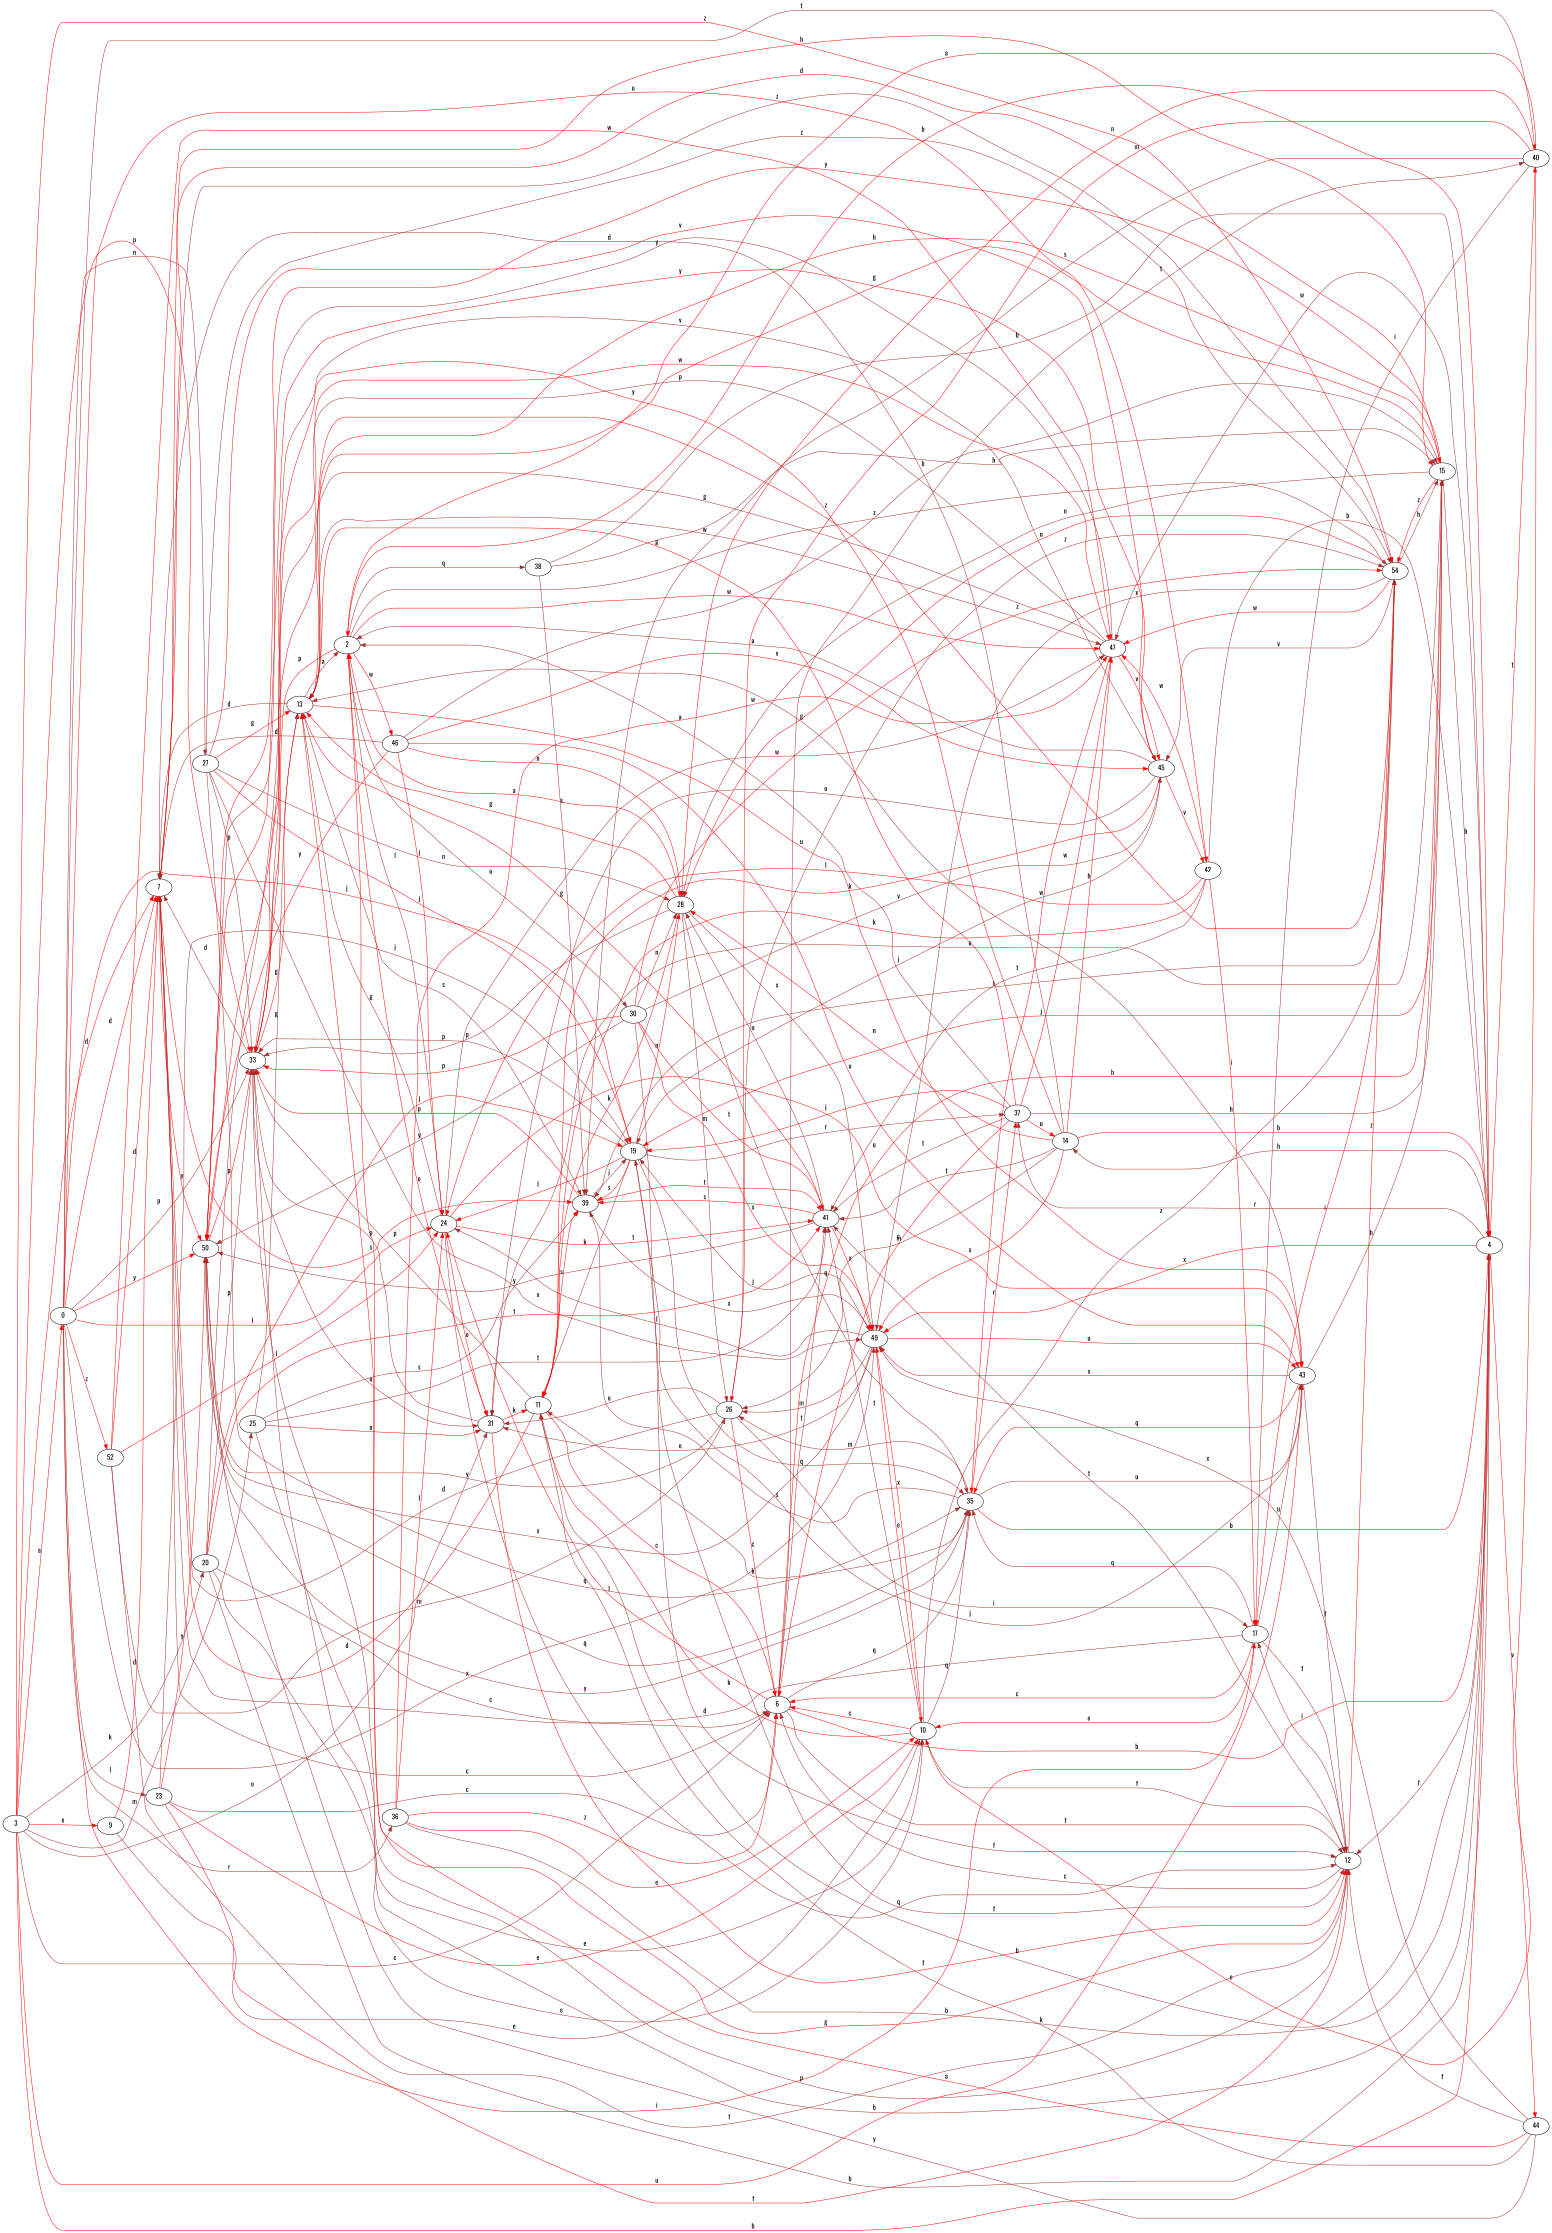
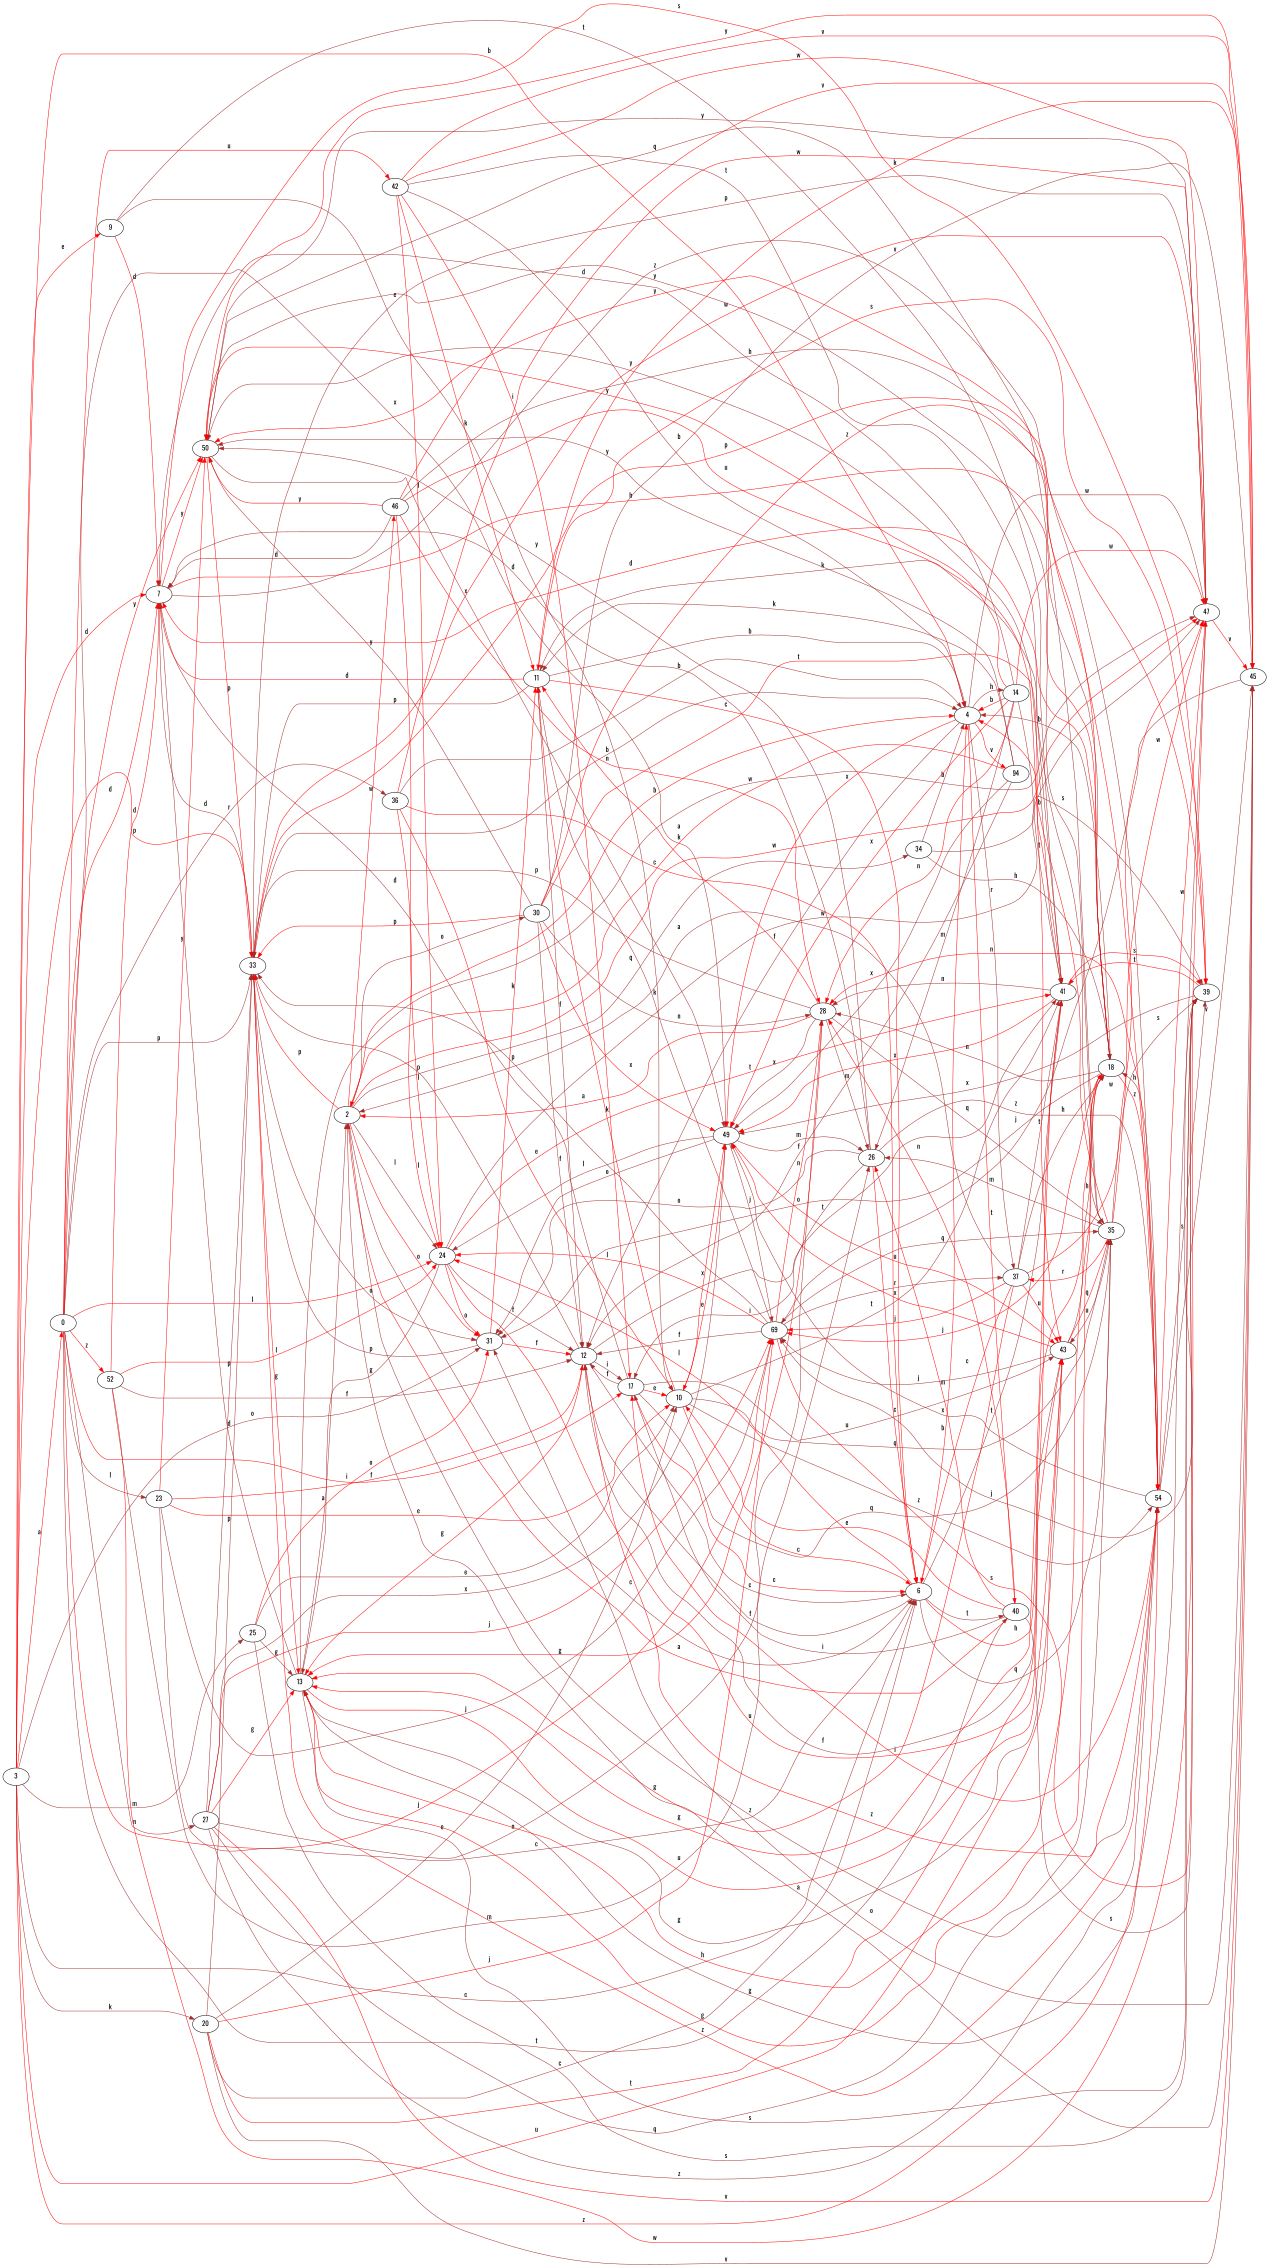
(1442, 472) -> (1111, 1068)
(538, 567) -> (919, 850)
(1184, 817) -> (1108, 36)
(1089, 877) -> (1111, 547)
(1016, 1047) -> (1137, 906)
(1038, 1127) -> (1039, 1309)
(633, 1152) -> (774, 1330)
(576, 1362) -> (792, 181)
(496, 1531) -> (525, 706)
(176, 1603) -> (542, 1513)
(1133, 1788) -> (558, 999)
(585, 1818) -> (655, 863)
(899, 1902) -> (513, 1310)
(1536, 2126) -> (1016, 774)
(1061, 2182) -> none
